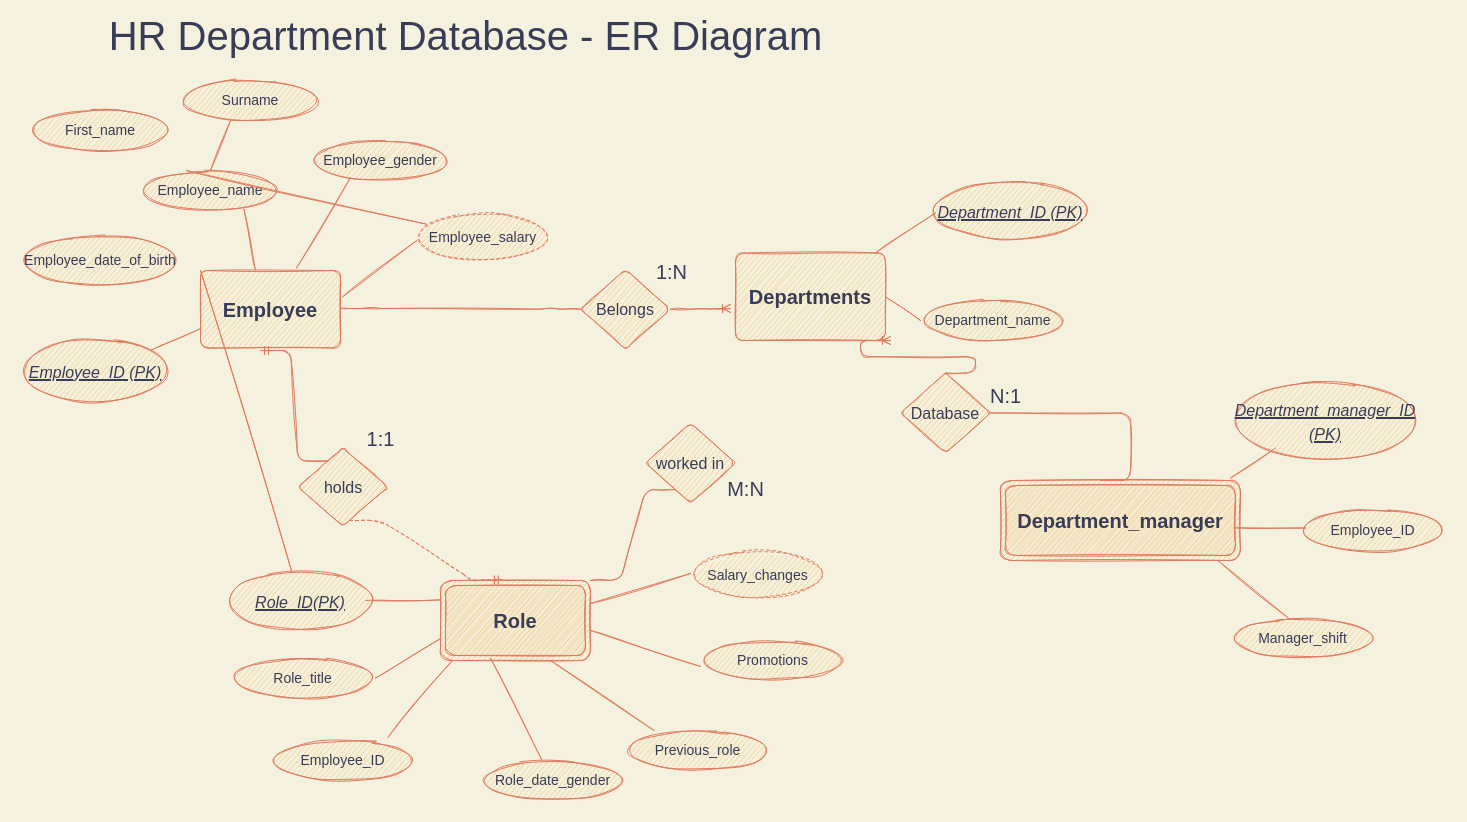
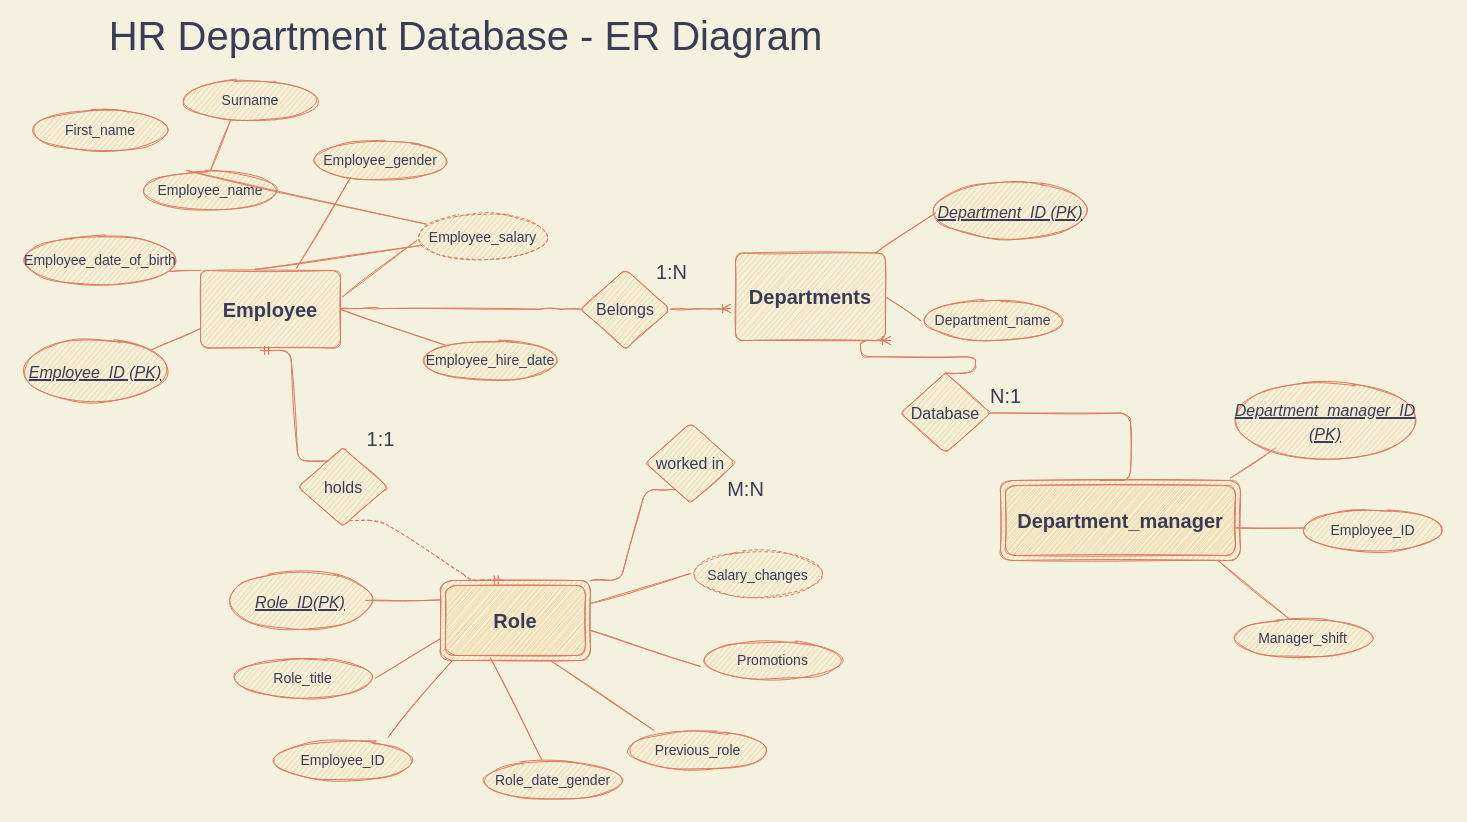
(250, 240) -> (329, 259)
none -> (393, 327)
none -> (491, 361)
(258, 459) -> (185, 271)
